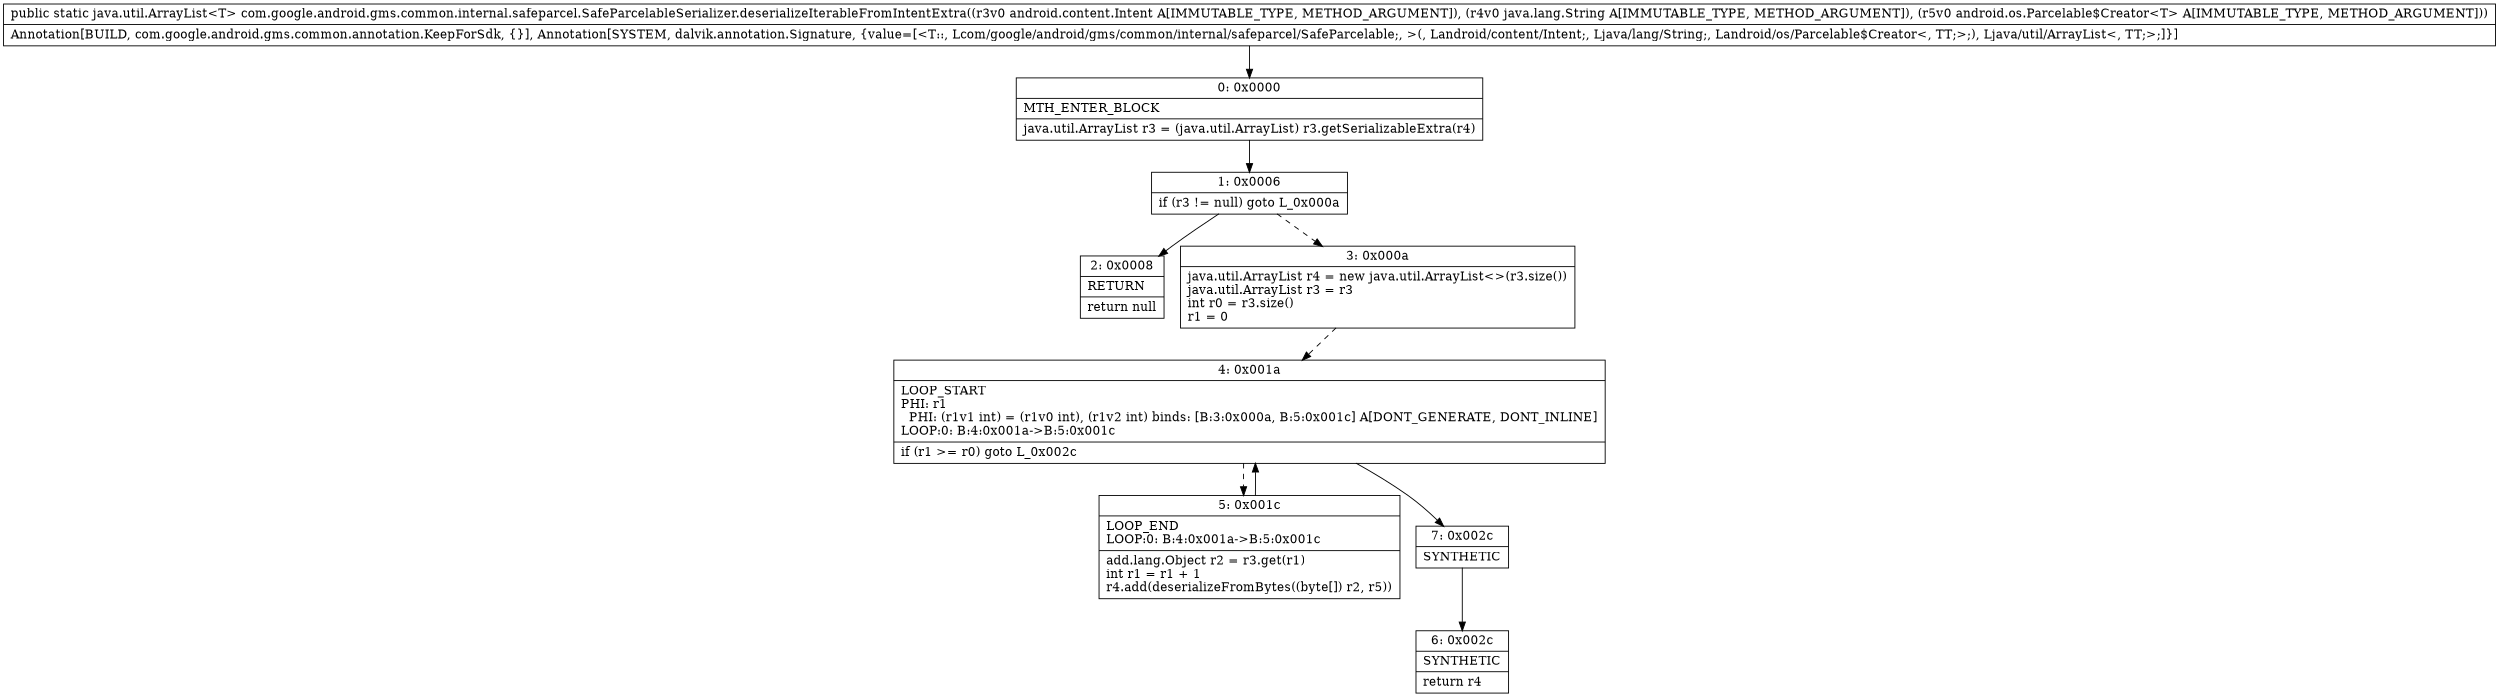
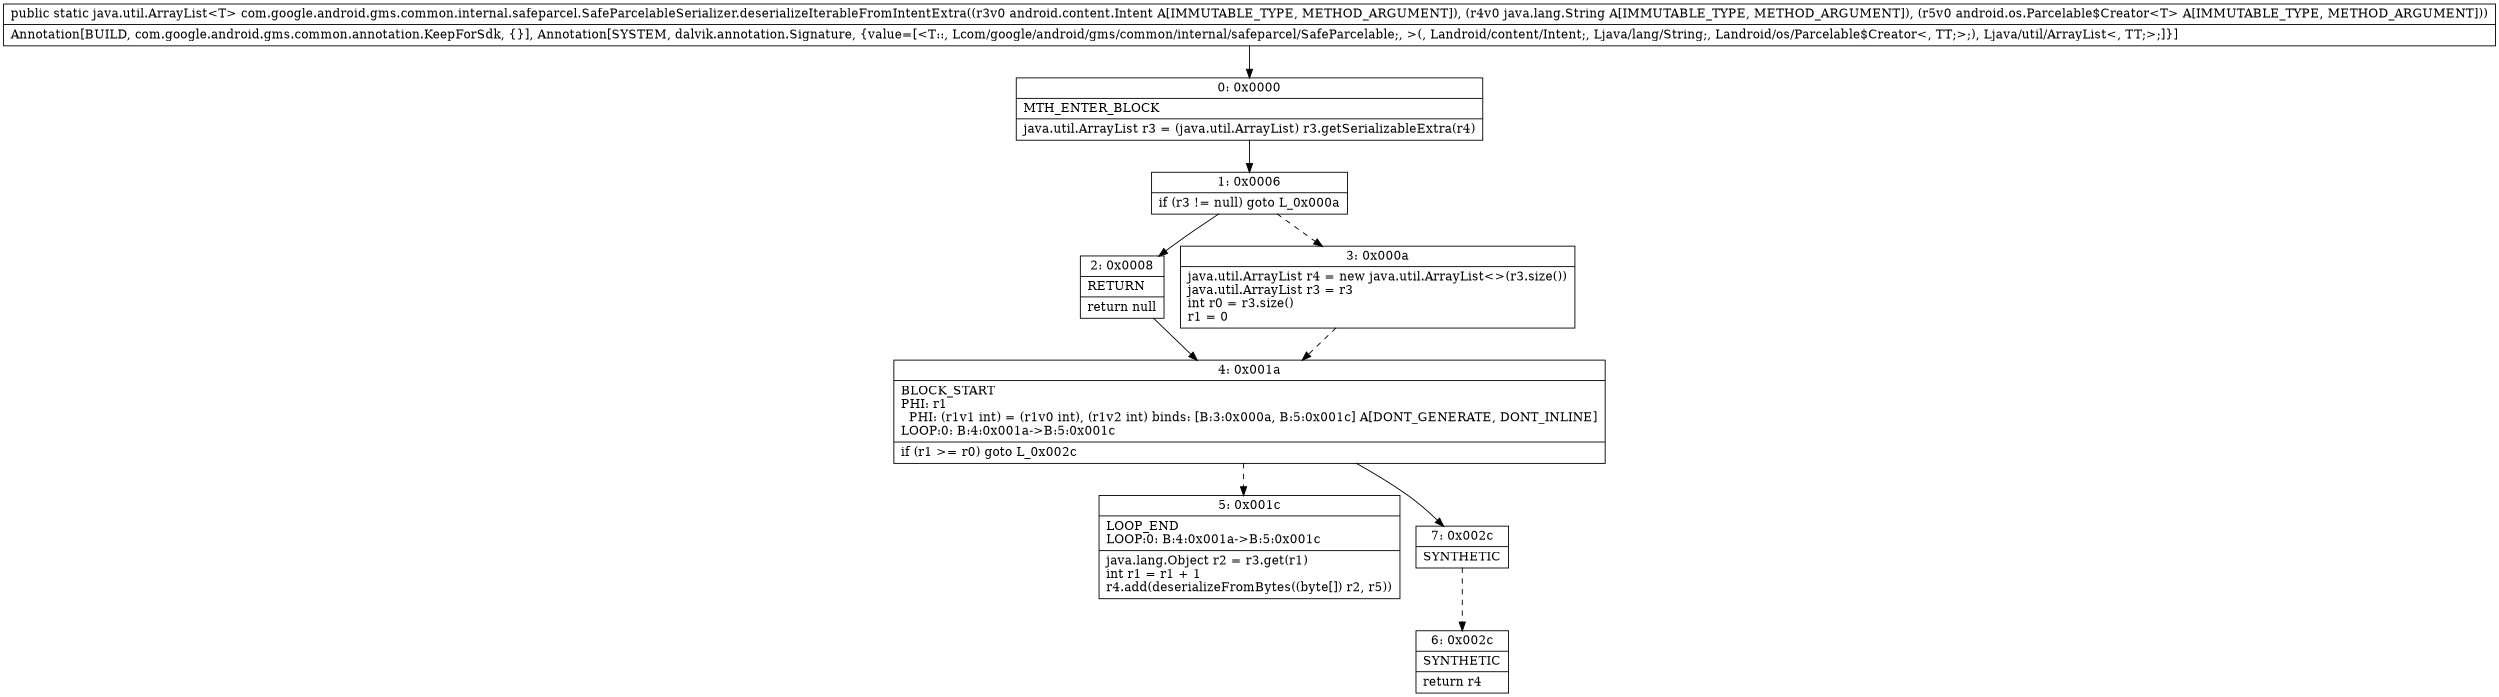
(944, 391) -> (948, 391)
(1255, 484) -> (1172, 336)
(1206, 561) -> (1207, 561)
(1462, 595) -> (1462, 595)
